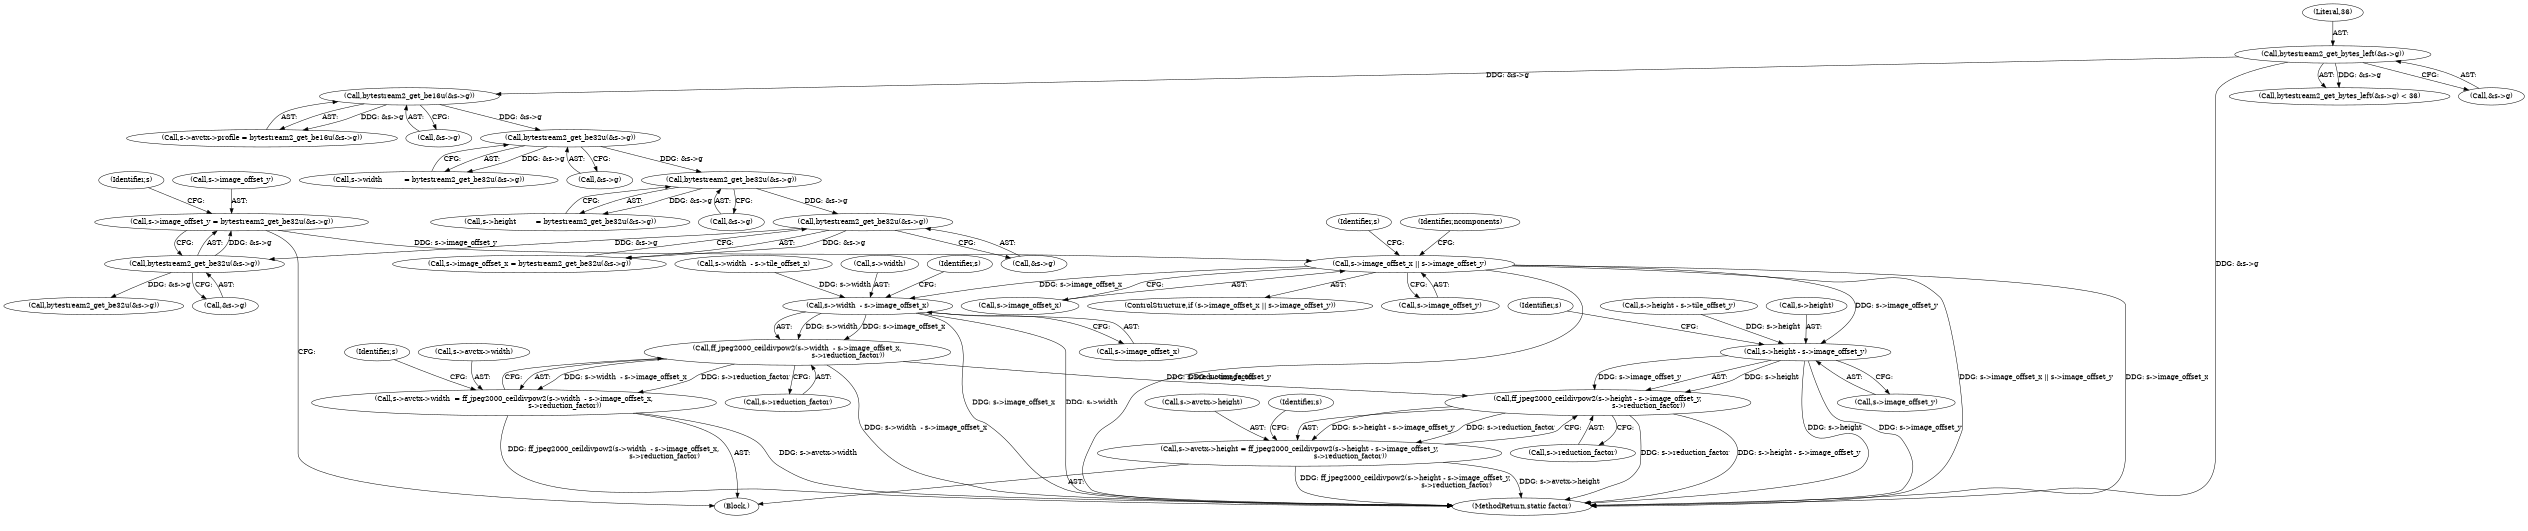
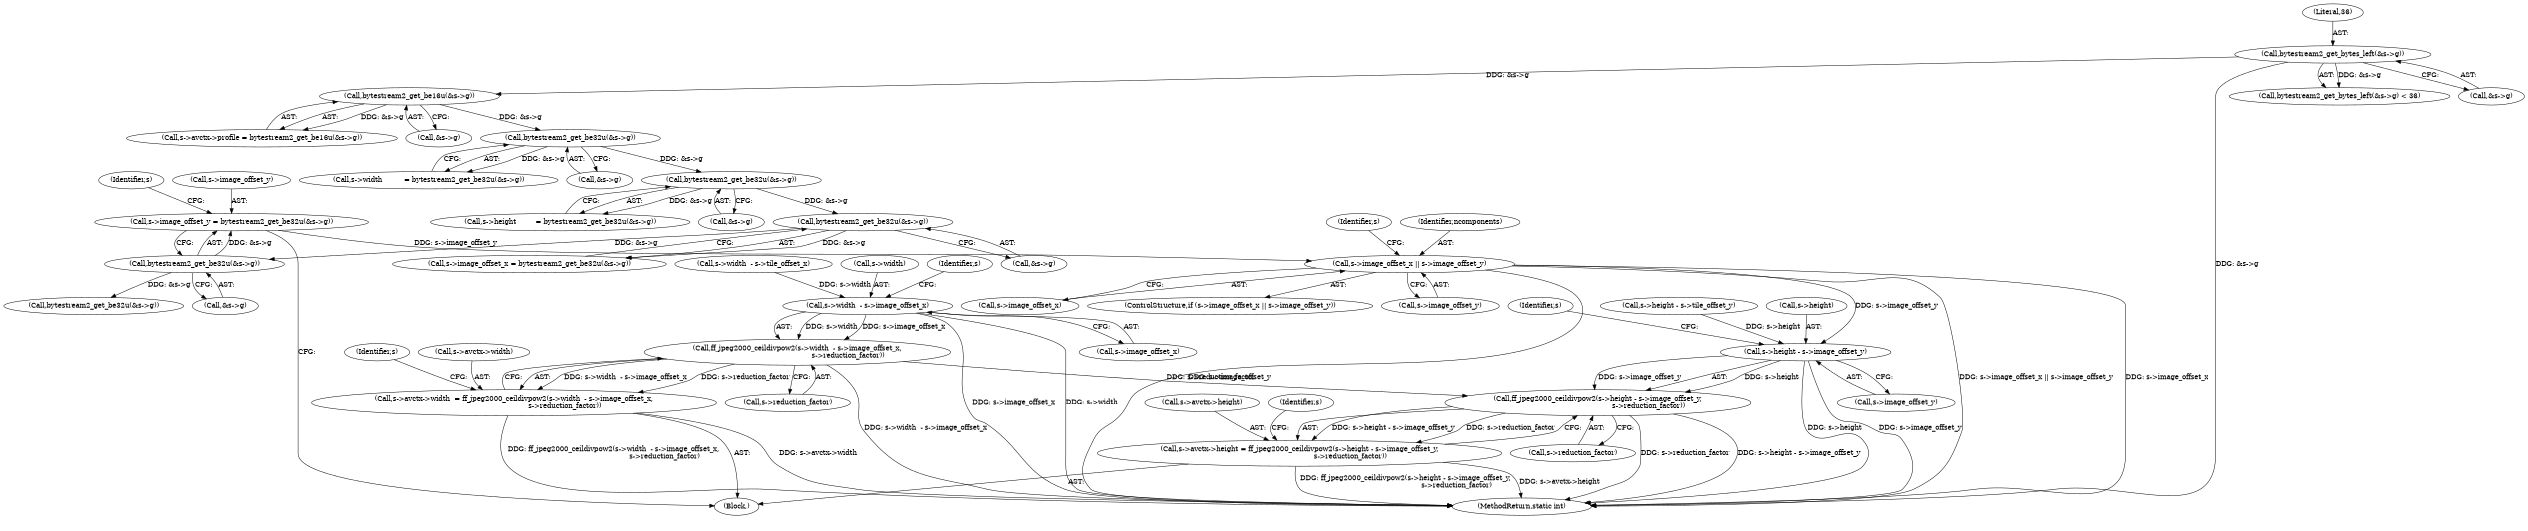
(1447, 243) -> (1447, 243)
(1111, 276) -> none
(1522, 507) -> (1522, 507)
